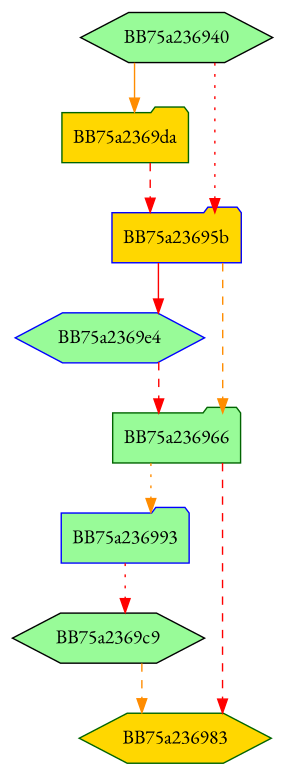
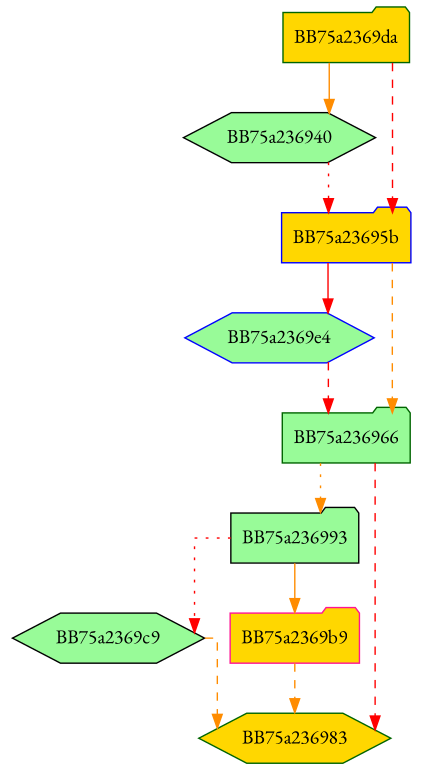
(135, 80) -> (329, 81)
(125, 538) -> (295, 538)
none -> (295, 638)
